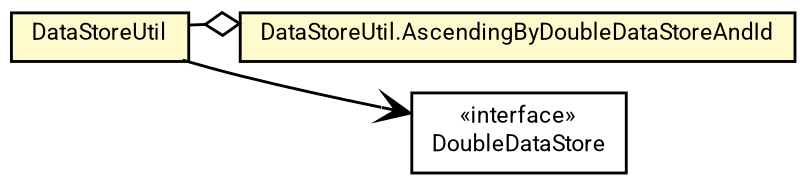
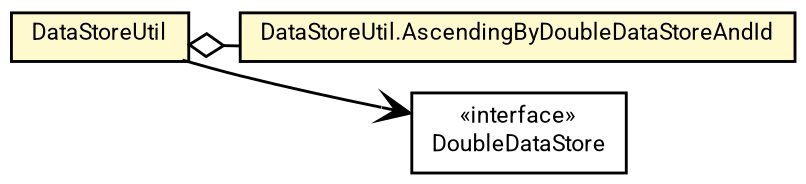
(197, 25) -> (232, 46)
